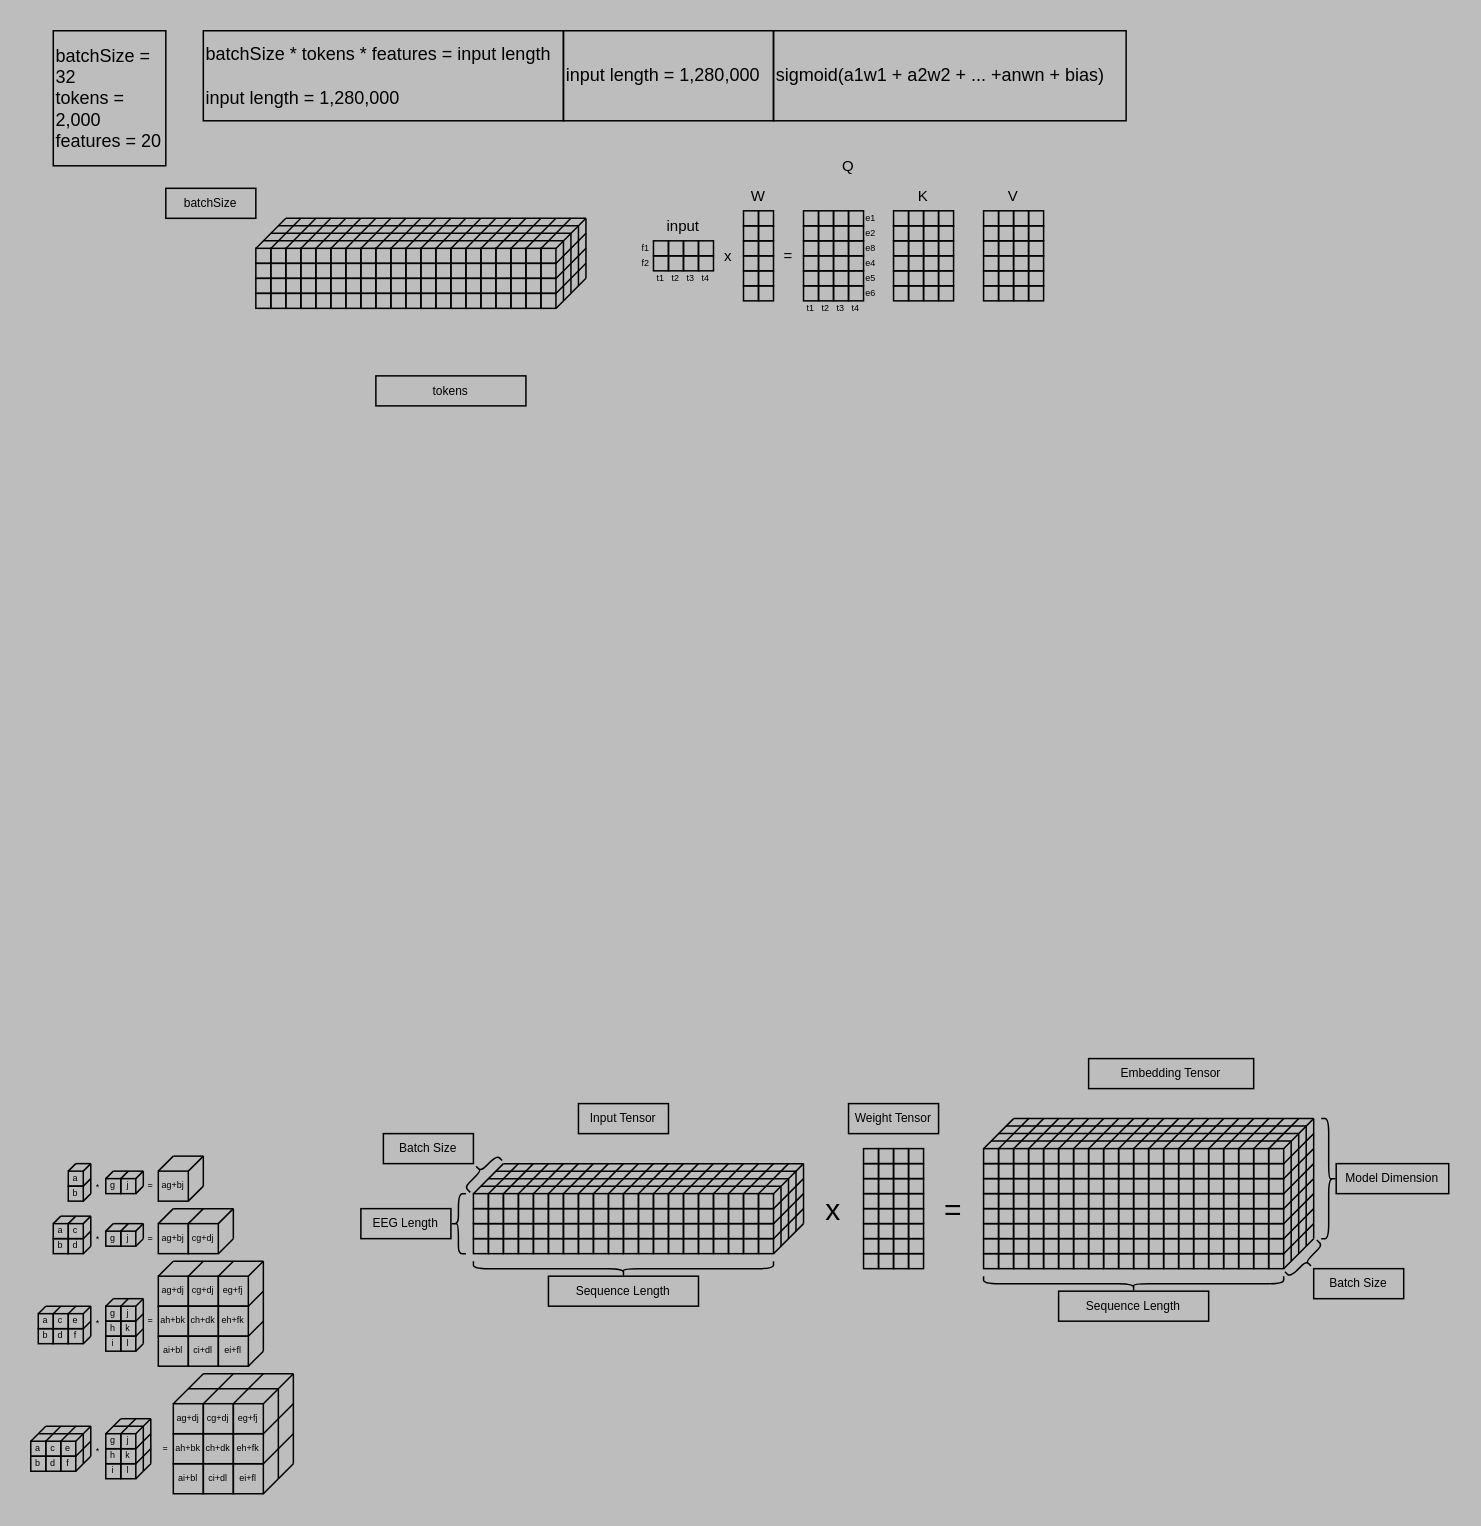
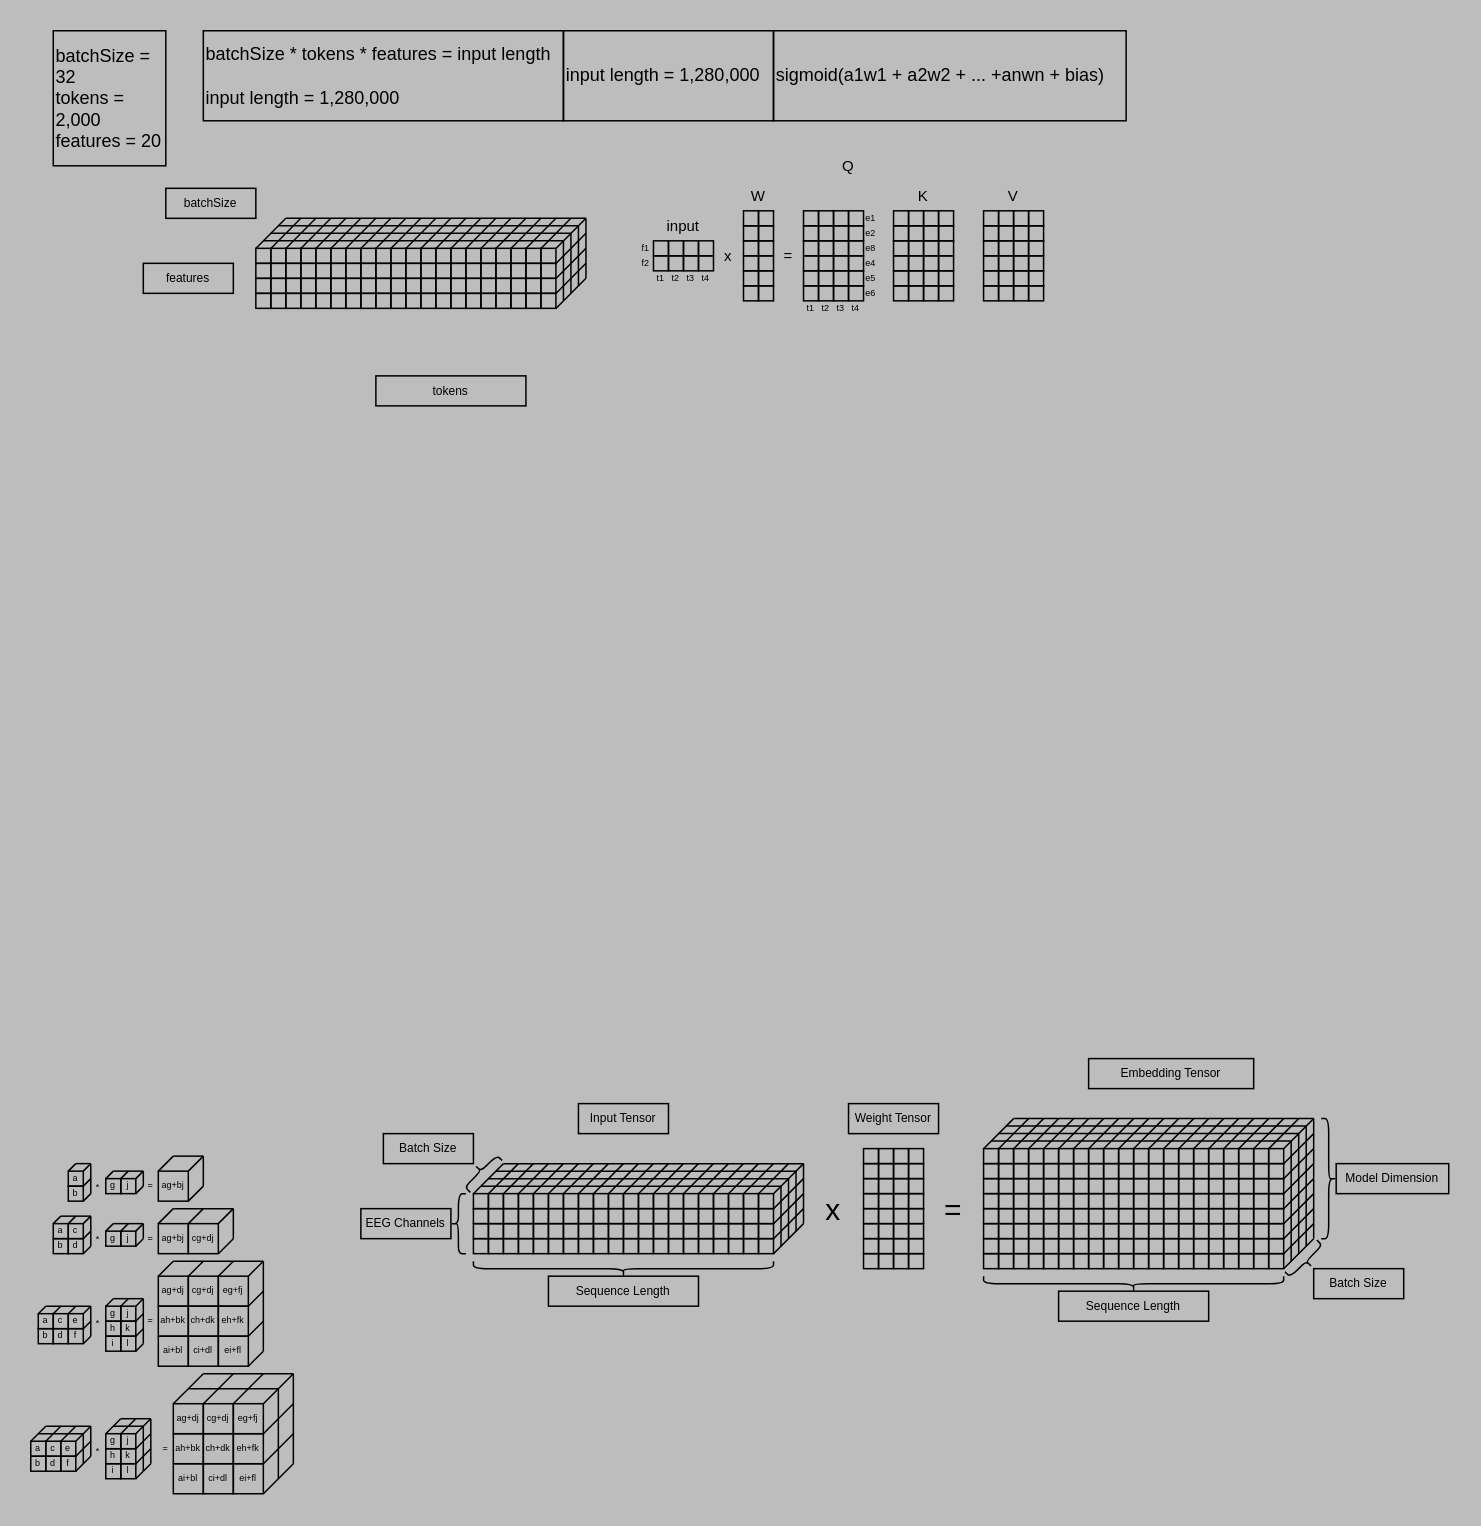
none -> (188, 278)
(406, 1223) -> (406, 1223)
